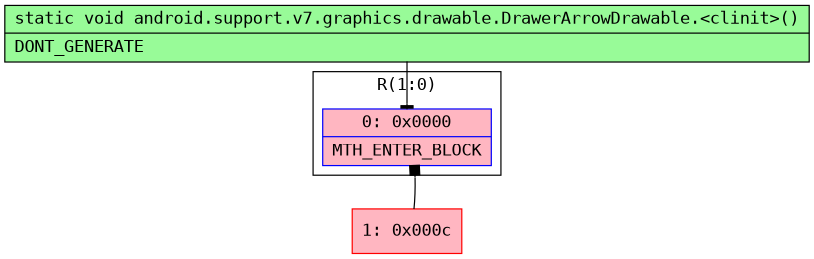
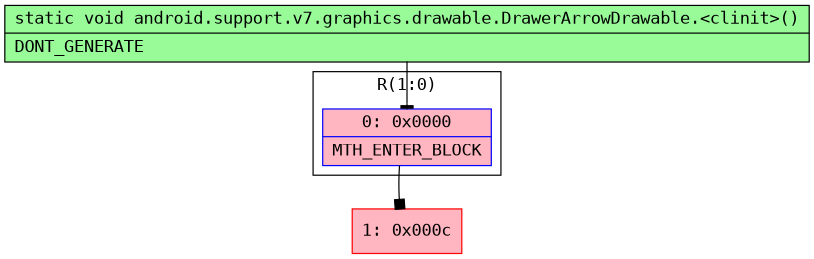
(415, 193) -> (399, 183)
